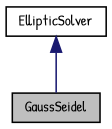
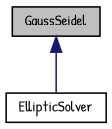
(56, 73) -> (56, 73)
